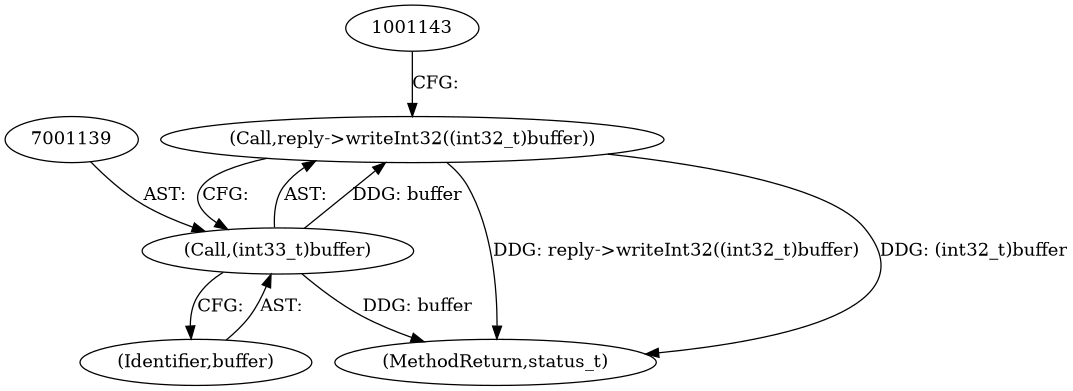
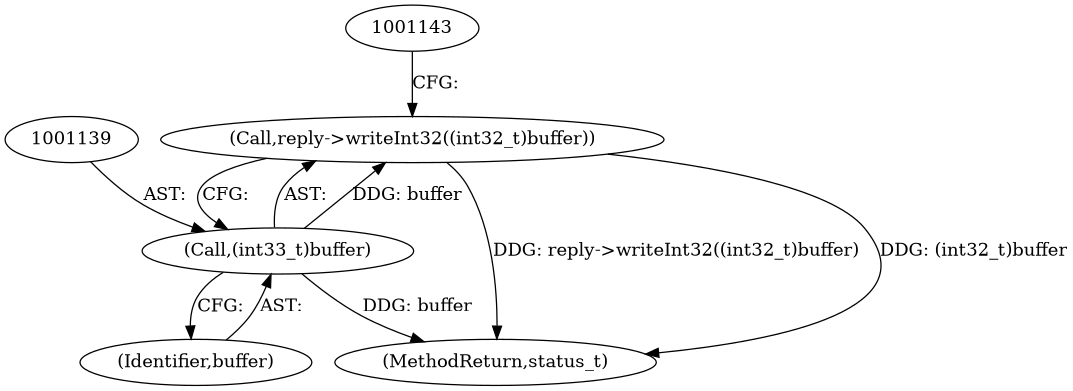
(72, 140) -> (72, 140)
